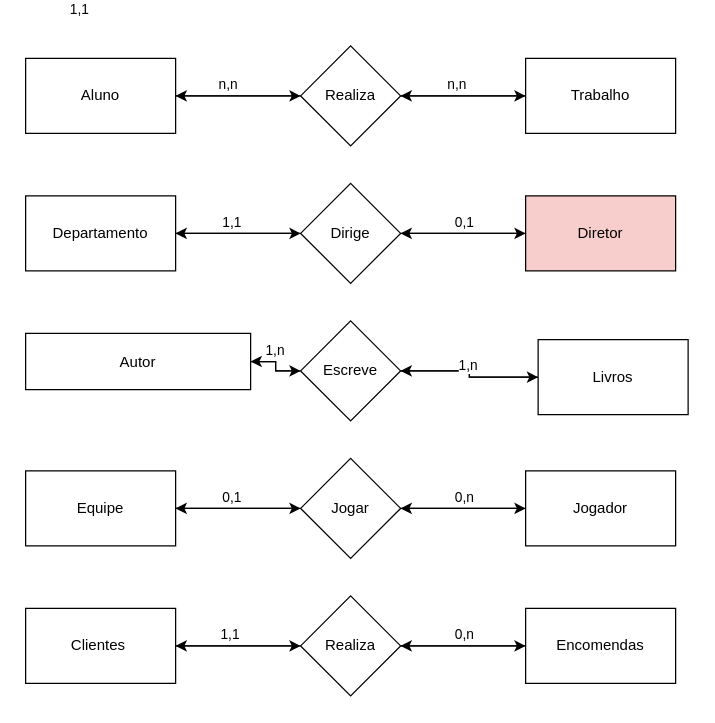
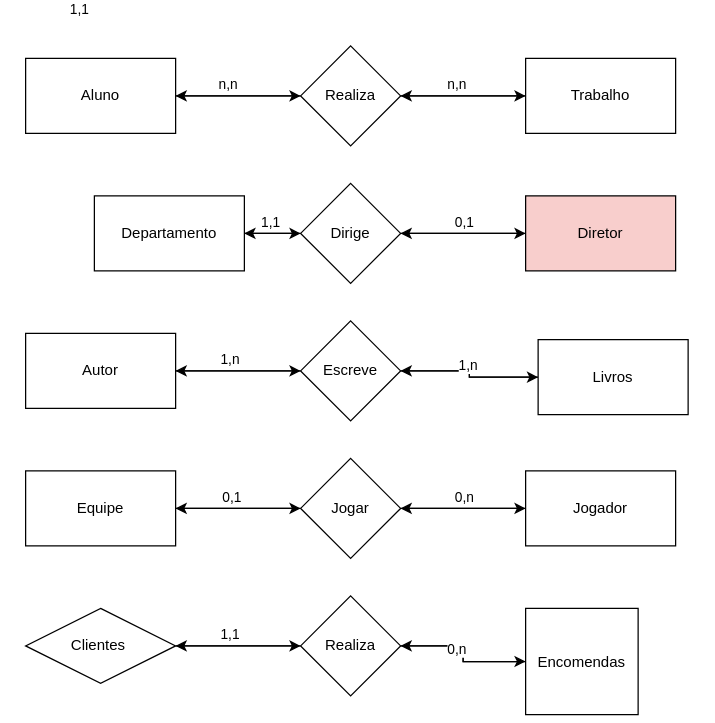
(101, 233) -> (169, 233)
(138, 361) -> (101, 371)
(101, 646) -> (101, 646)
(601, 646) -> (582, 661)
